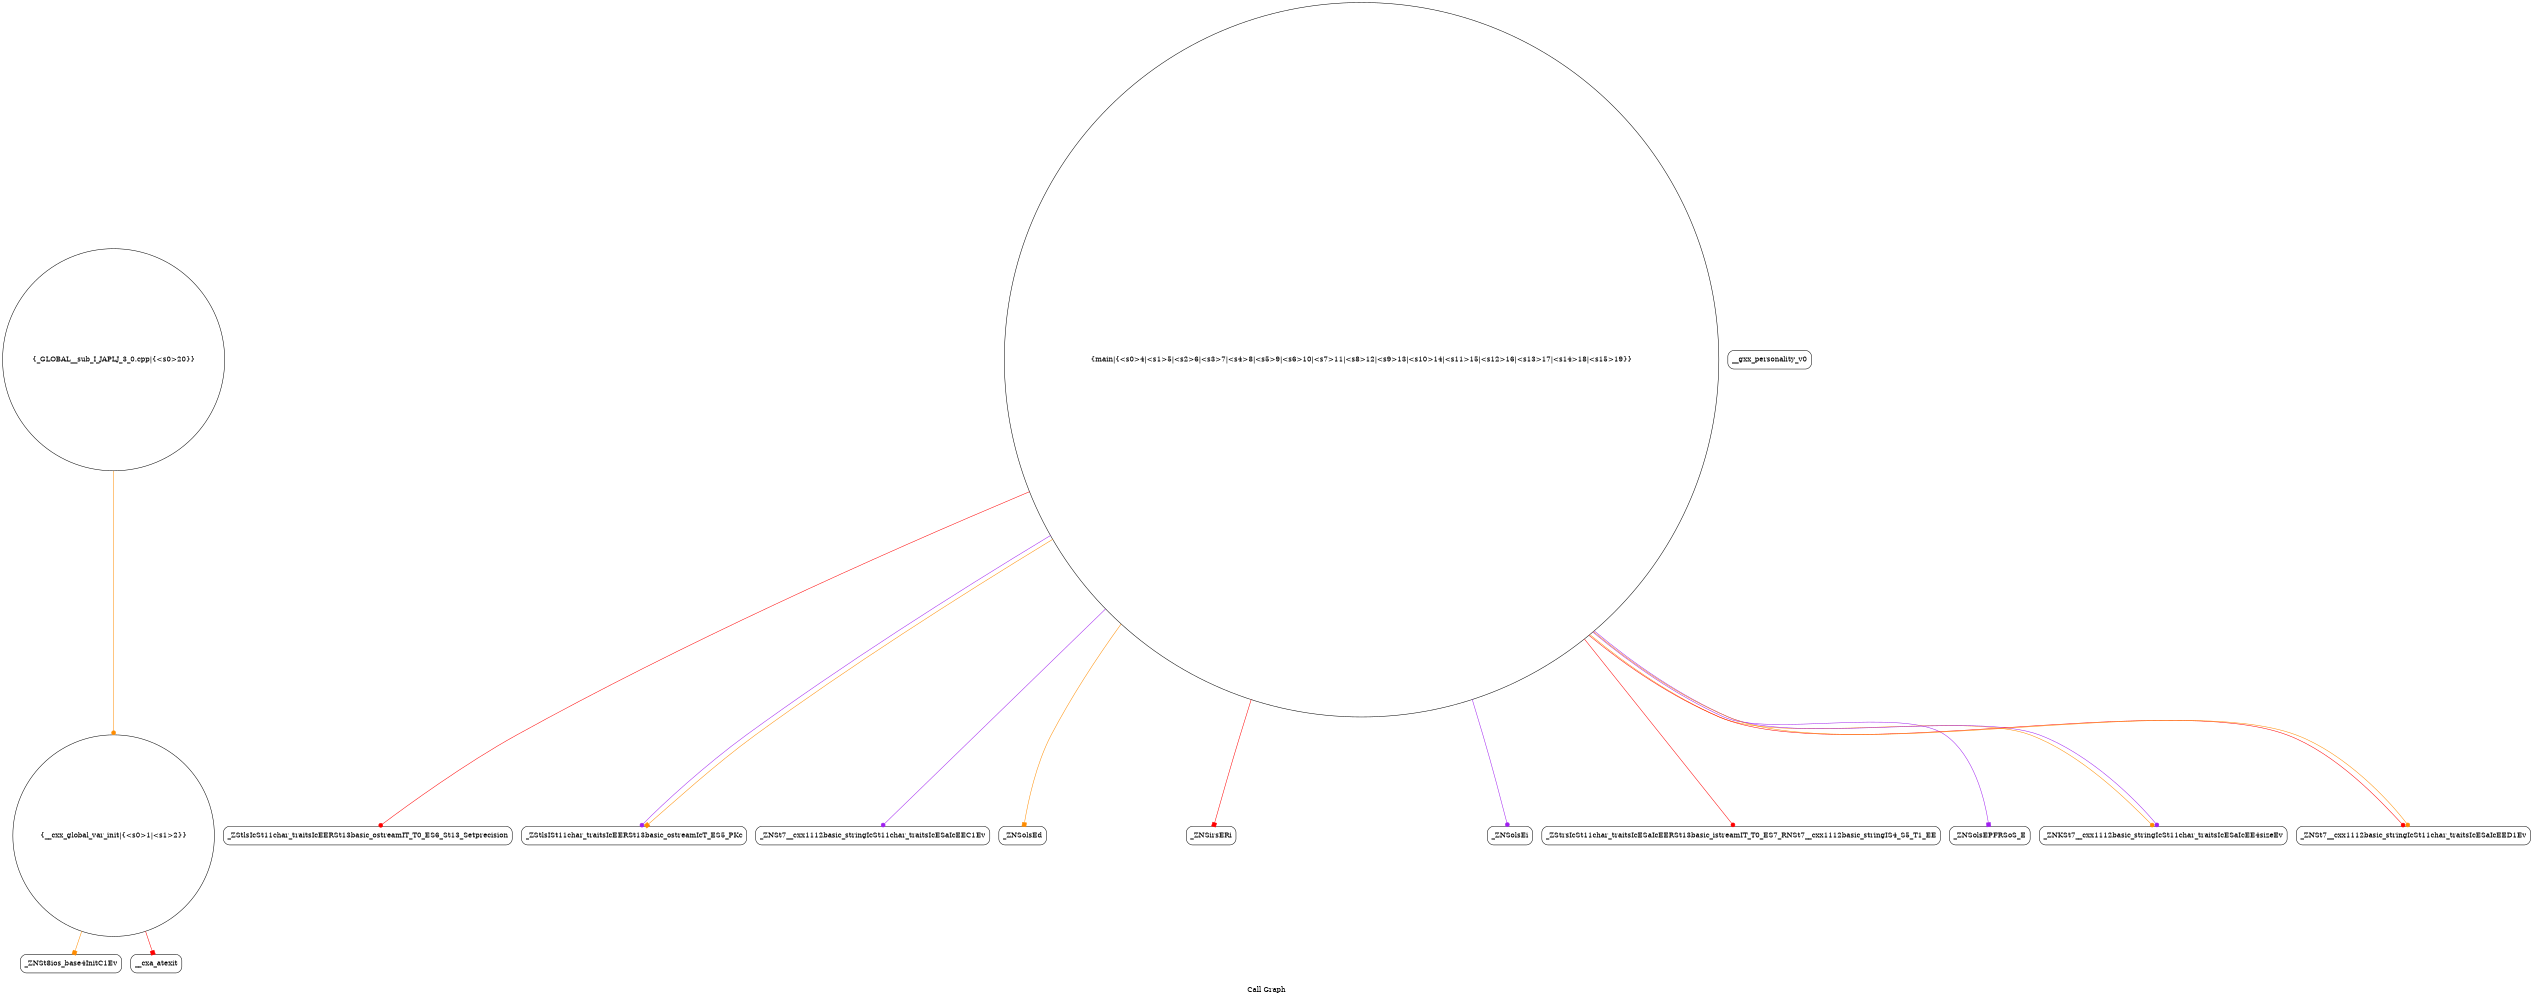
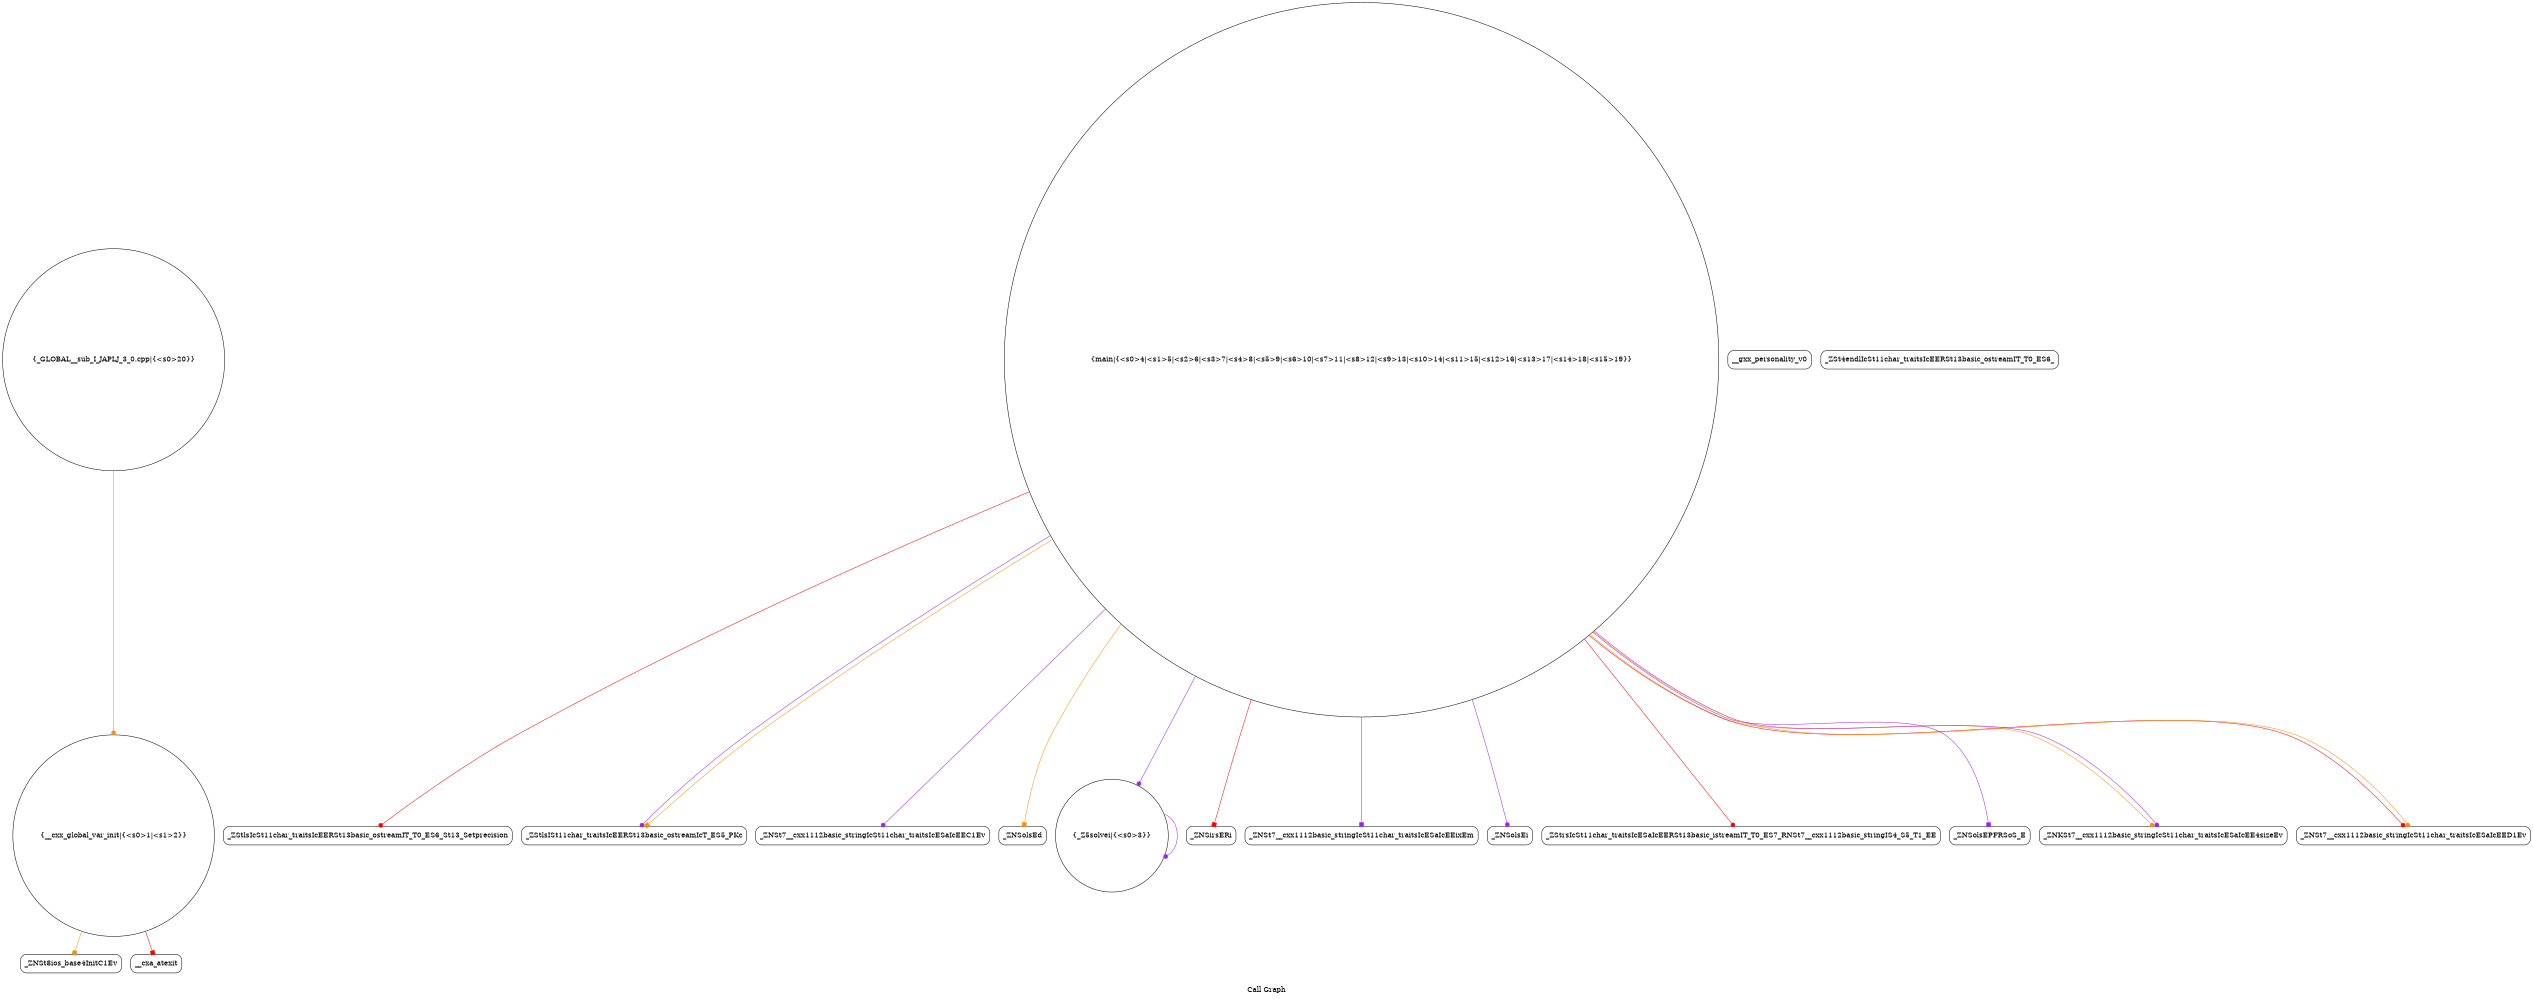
none -> (1940, 360)
none -> (1112, 836)
none -> (1362, 836)
